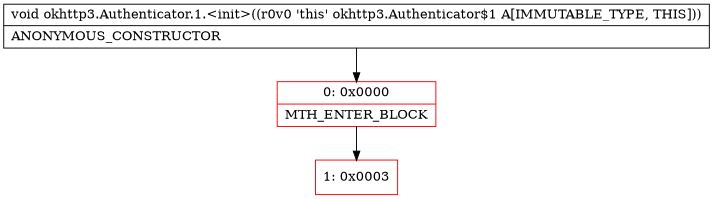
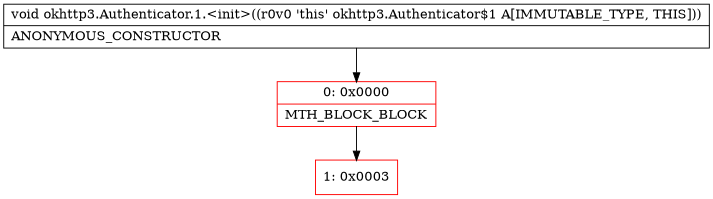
(357, 115) -> (356, 115)
